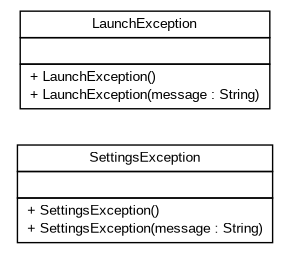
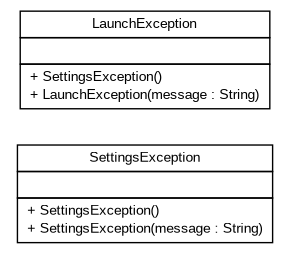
(93, 77) -> (96, 77)
